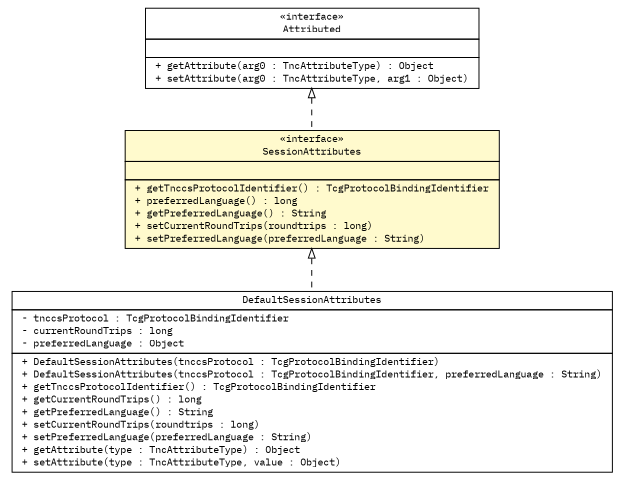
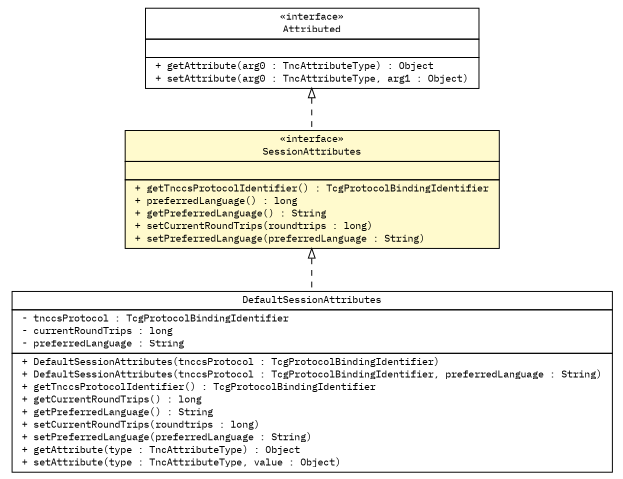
(103, 344) -> (103, 344)
